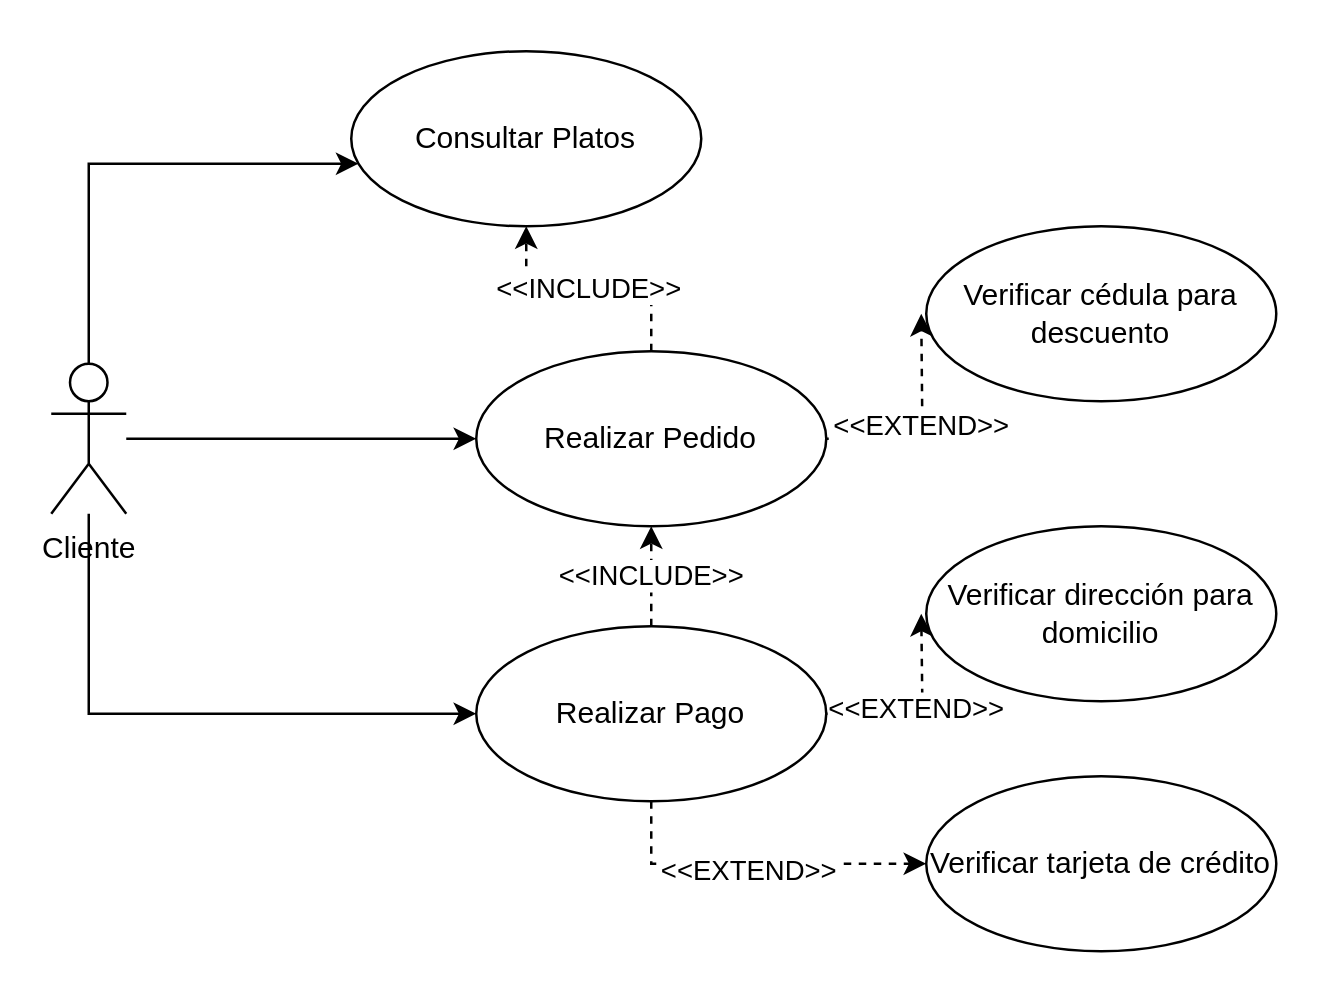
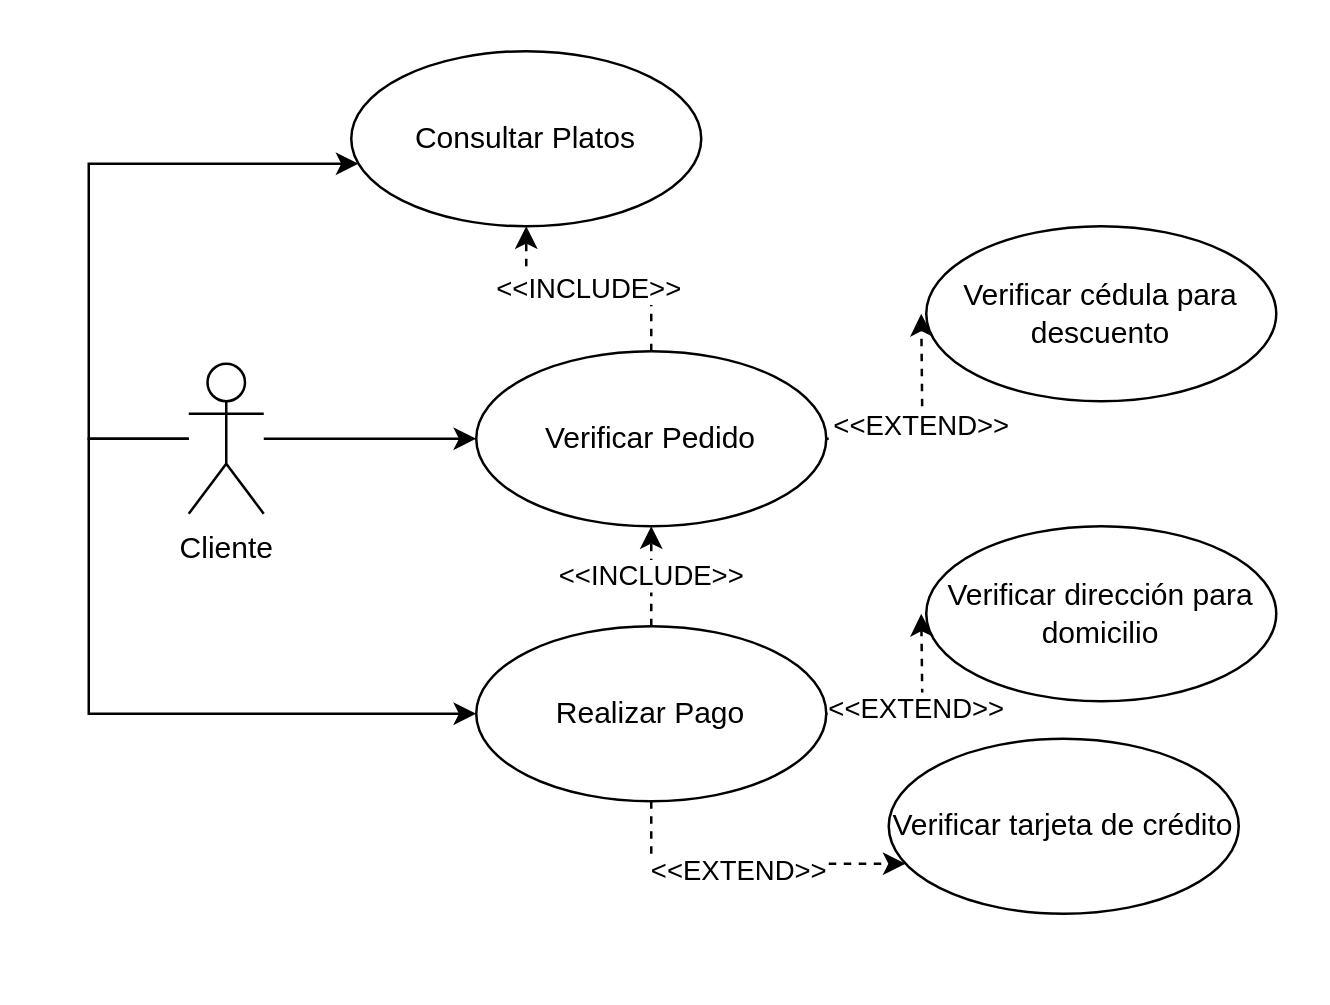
(89, 439) -> (226, 439)
(651, 439) -> (651, 439)
(1101, 864) -> (1064, 826)
